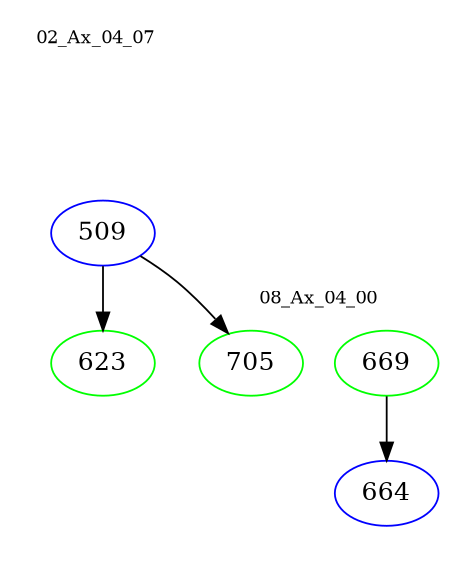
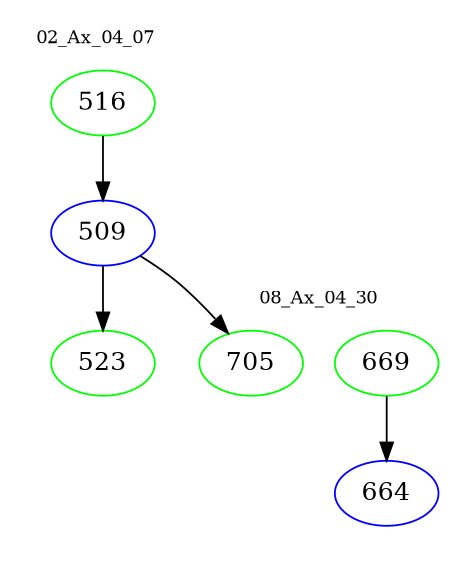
none -> (103, 103)
(319, 299) -> (319, 299)
(103, 363) -> (103, 363)
